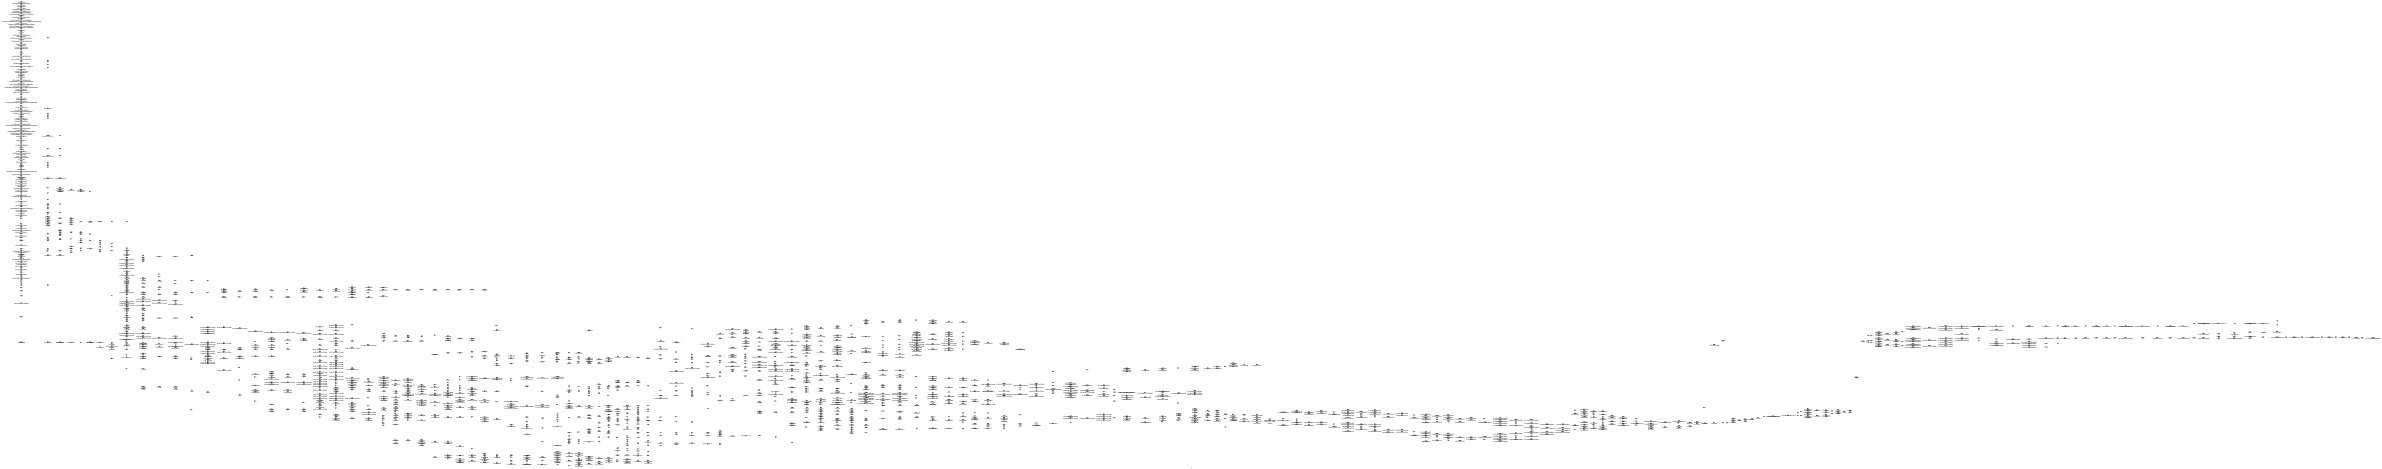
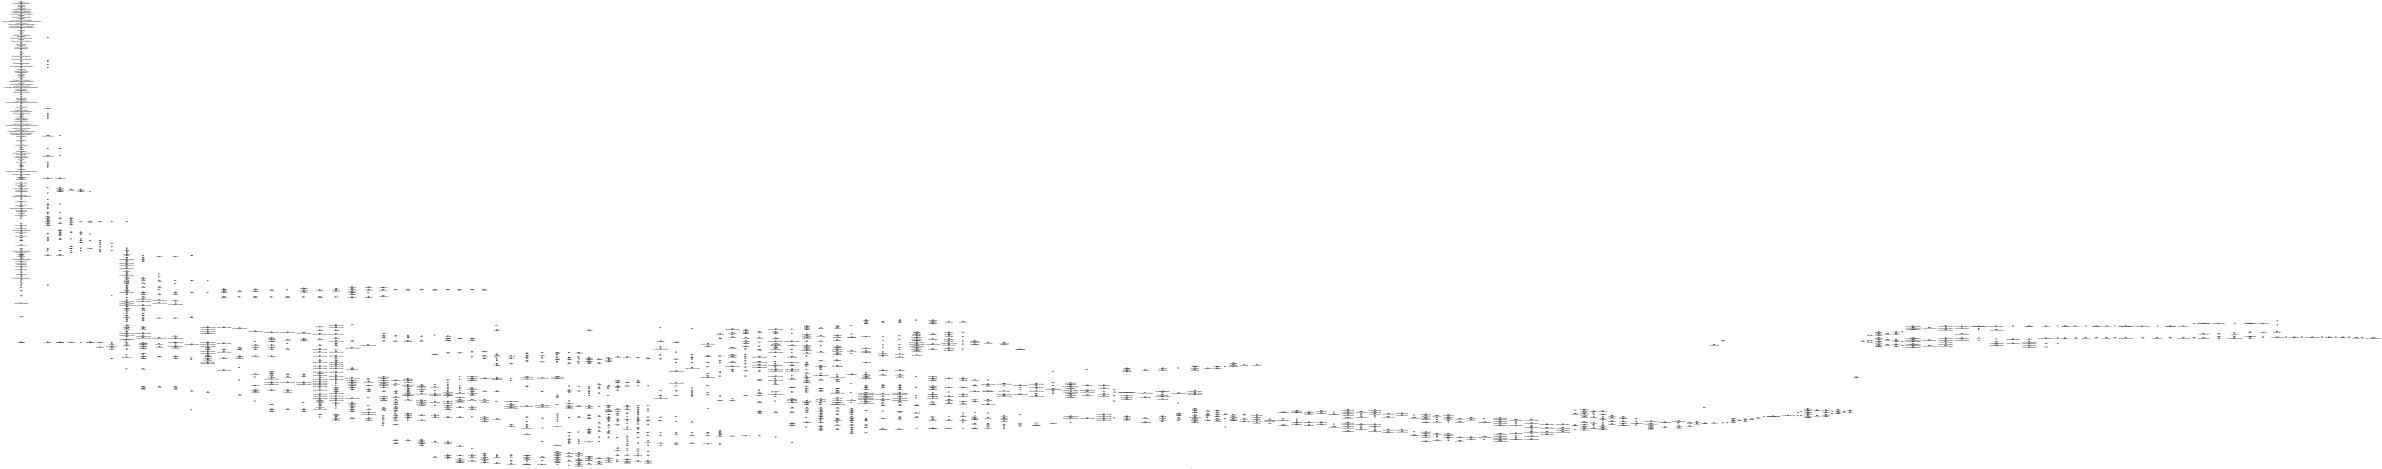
(21, 181) -> none
none -> (448, 402)
